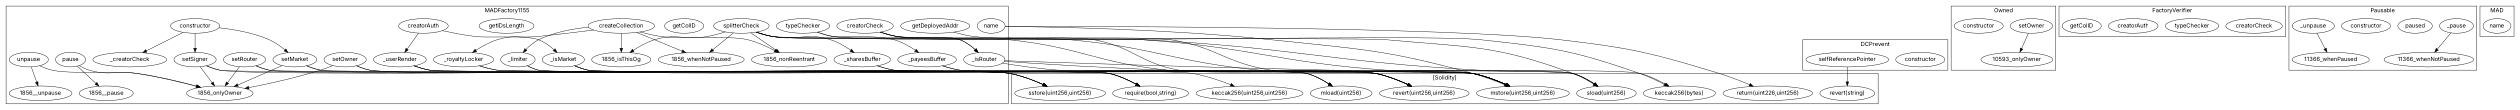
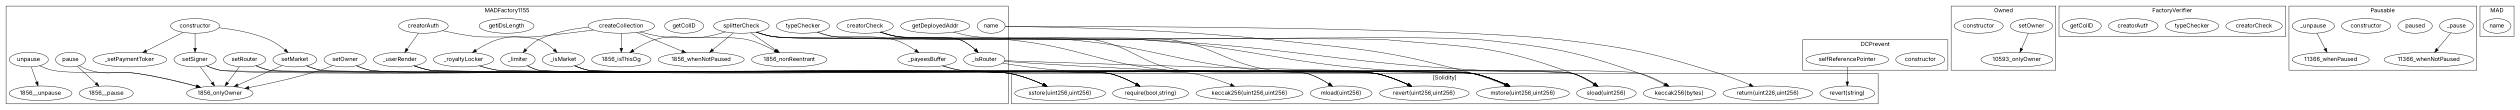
(130, 60) -> (130, 60)
(862, 60) -> none
